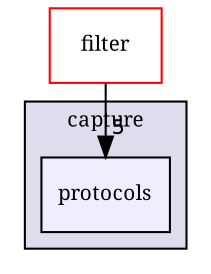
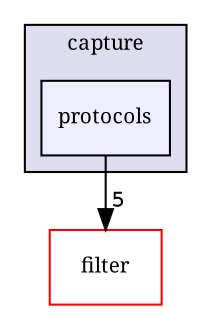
(106, 114) -> (106, 185)
